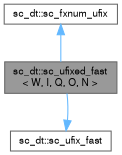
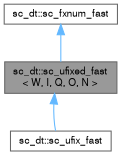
(61, 14) -> (61, 14)
(68, 107) -> (54, 117)
